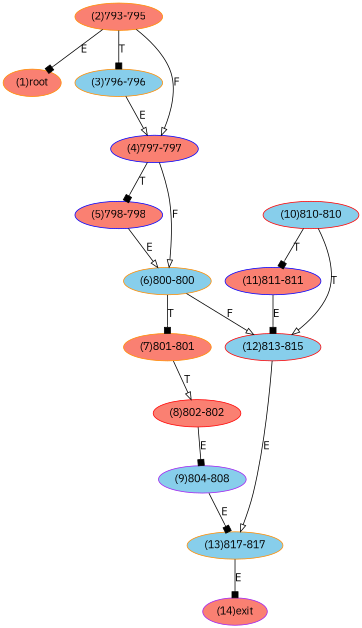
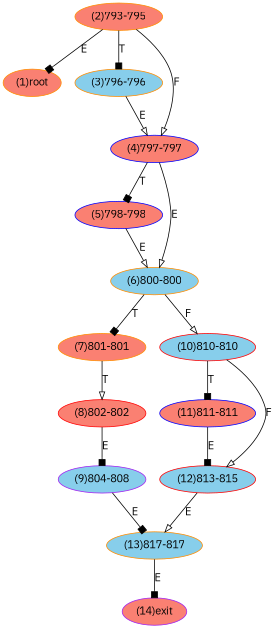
(175, 215) -> (175, 215)
(334, 281) -> (268, 413)
(217, 312) -> (179, 311)
